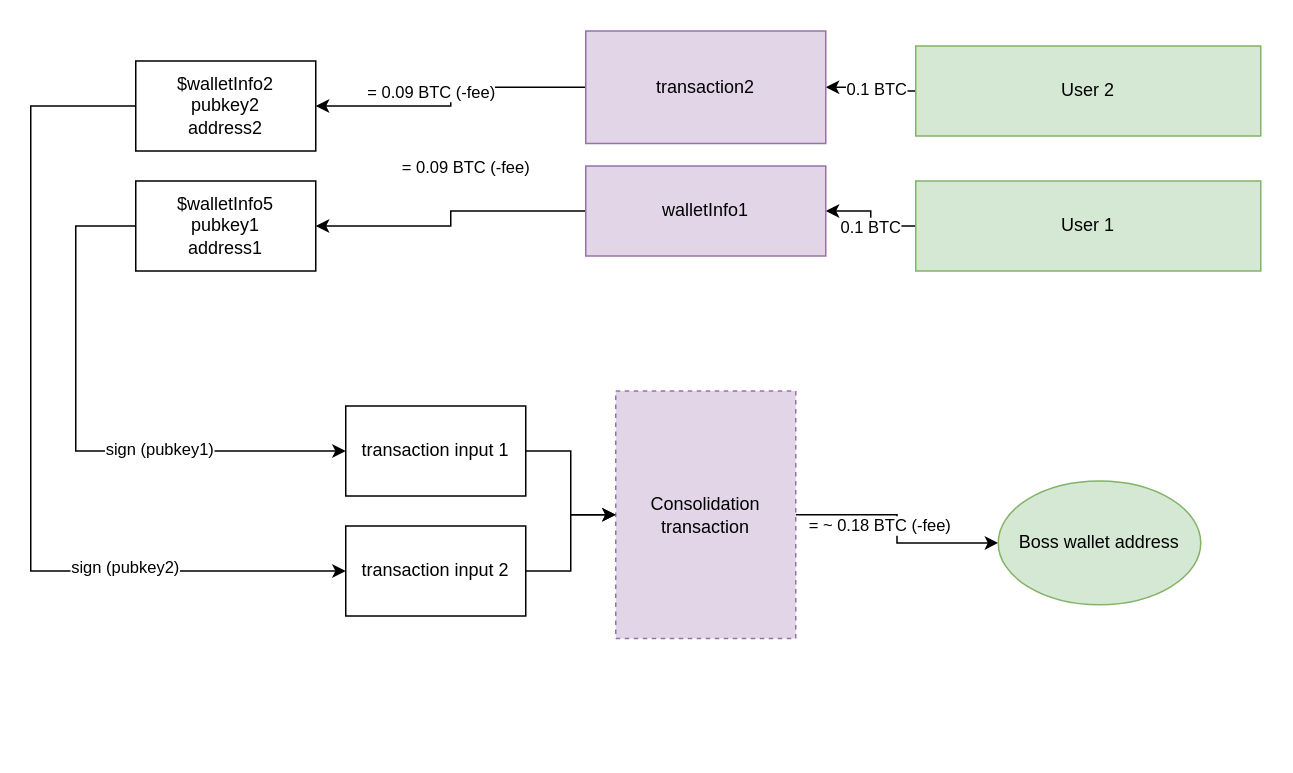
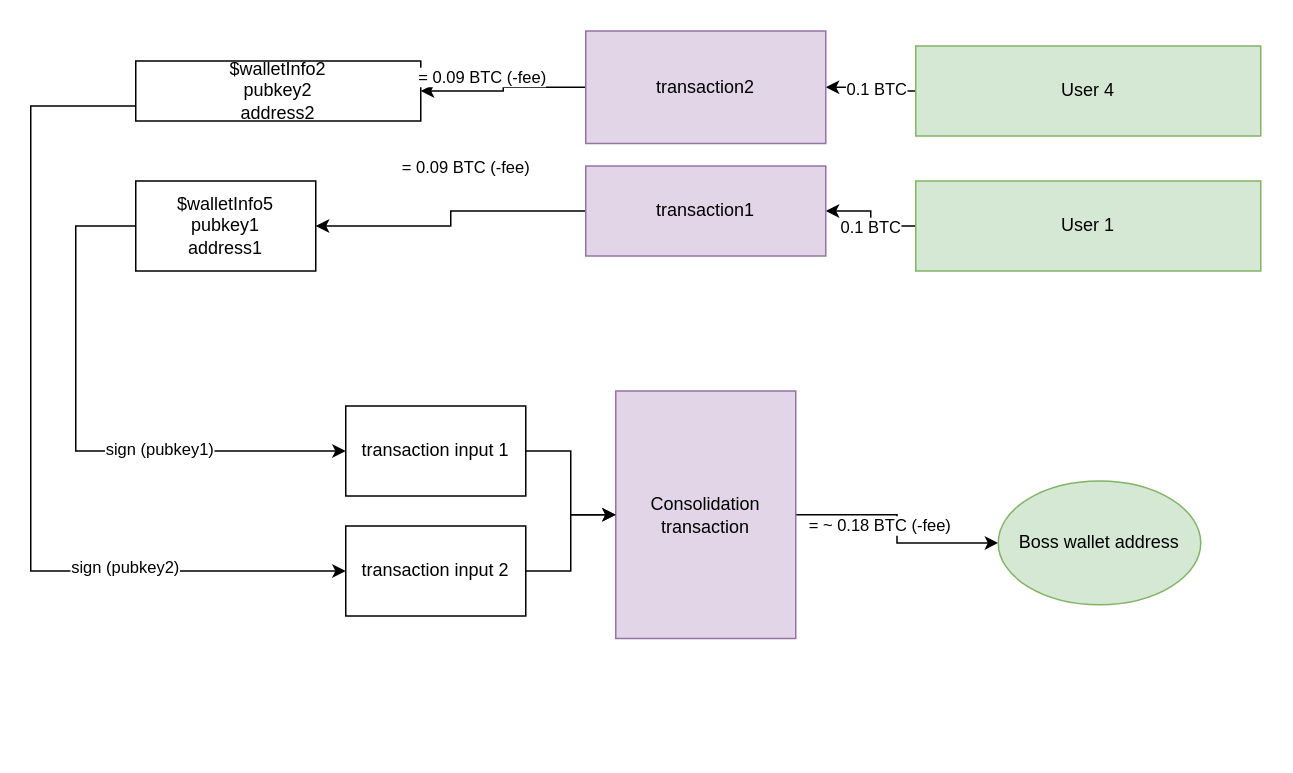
(1088, 91) -> (1088, 91)
(226, 106) -> (278, 91)
(706, 211) -> (706, 211)
(706, 515) -> (706, 515)
